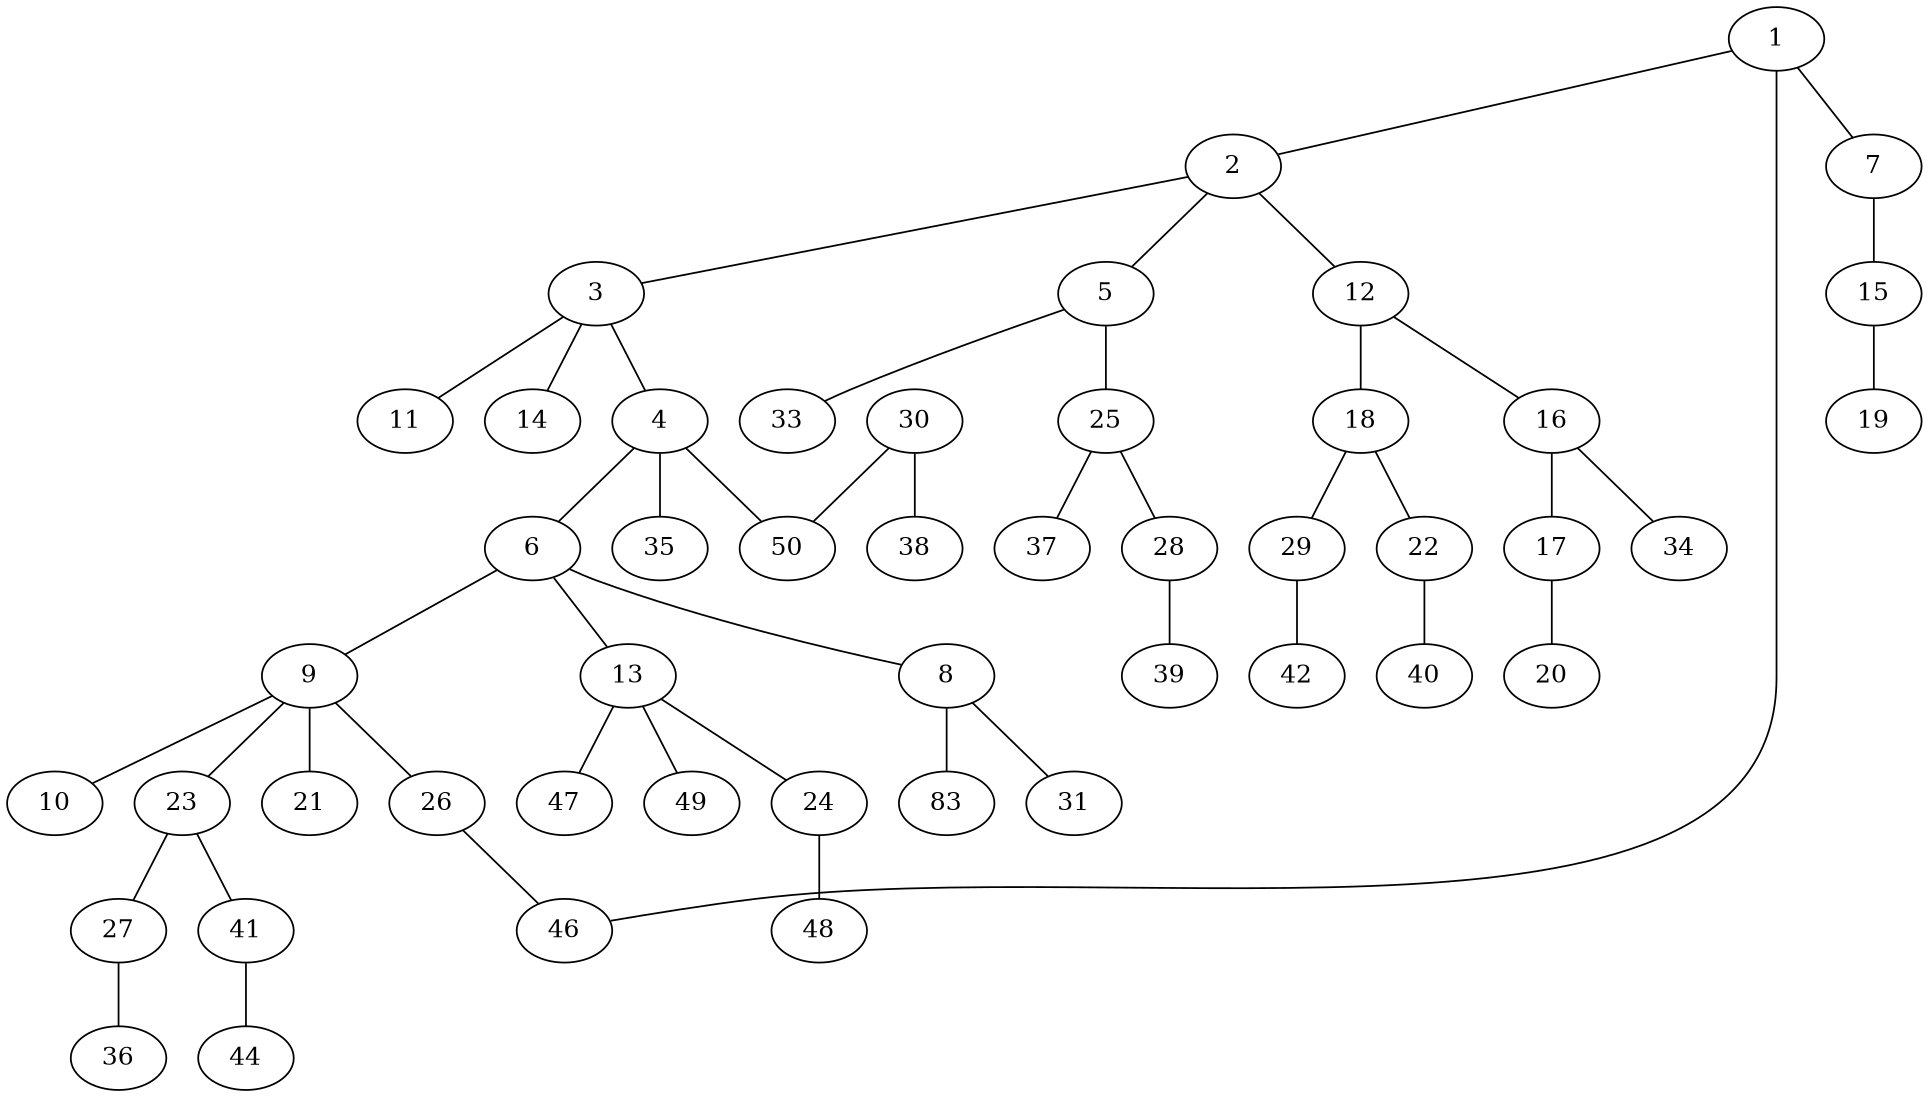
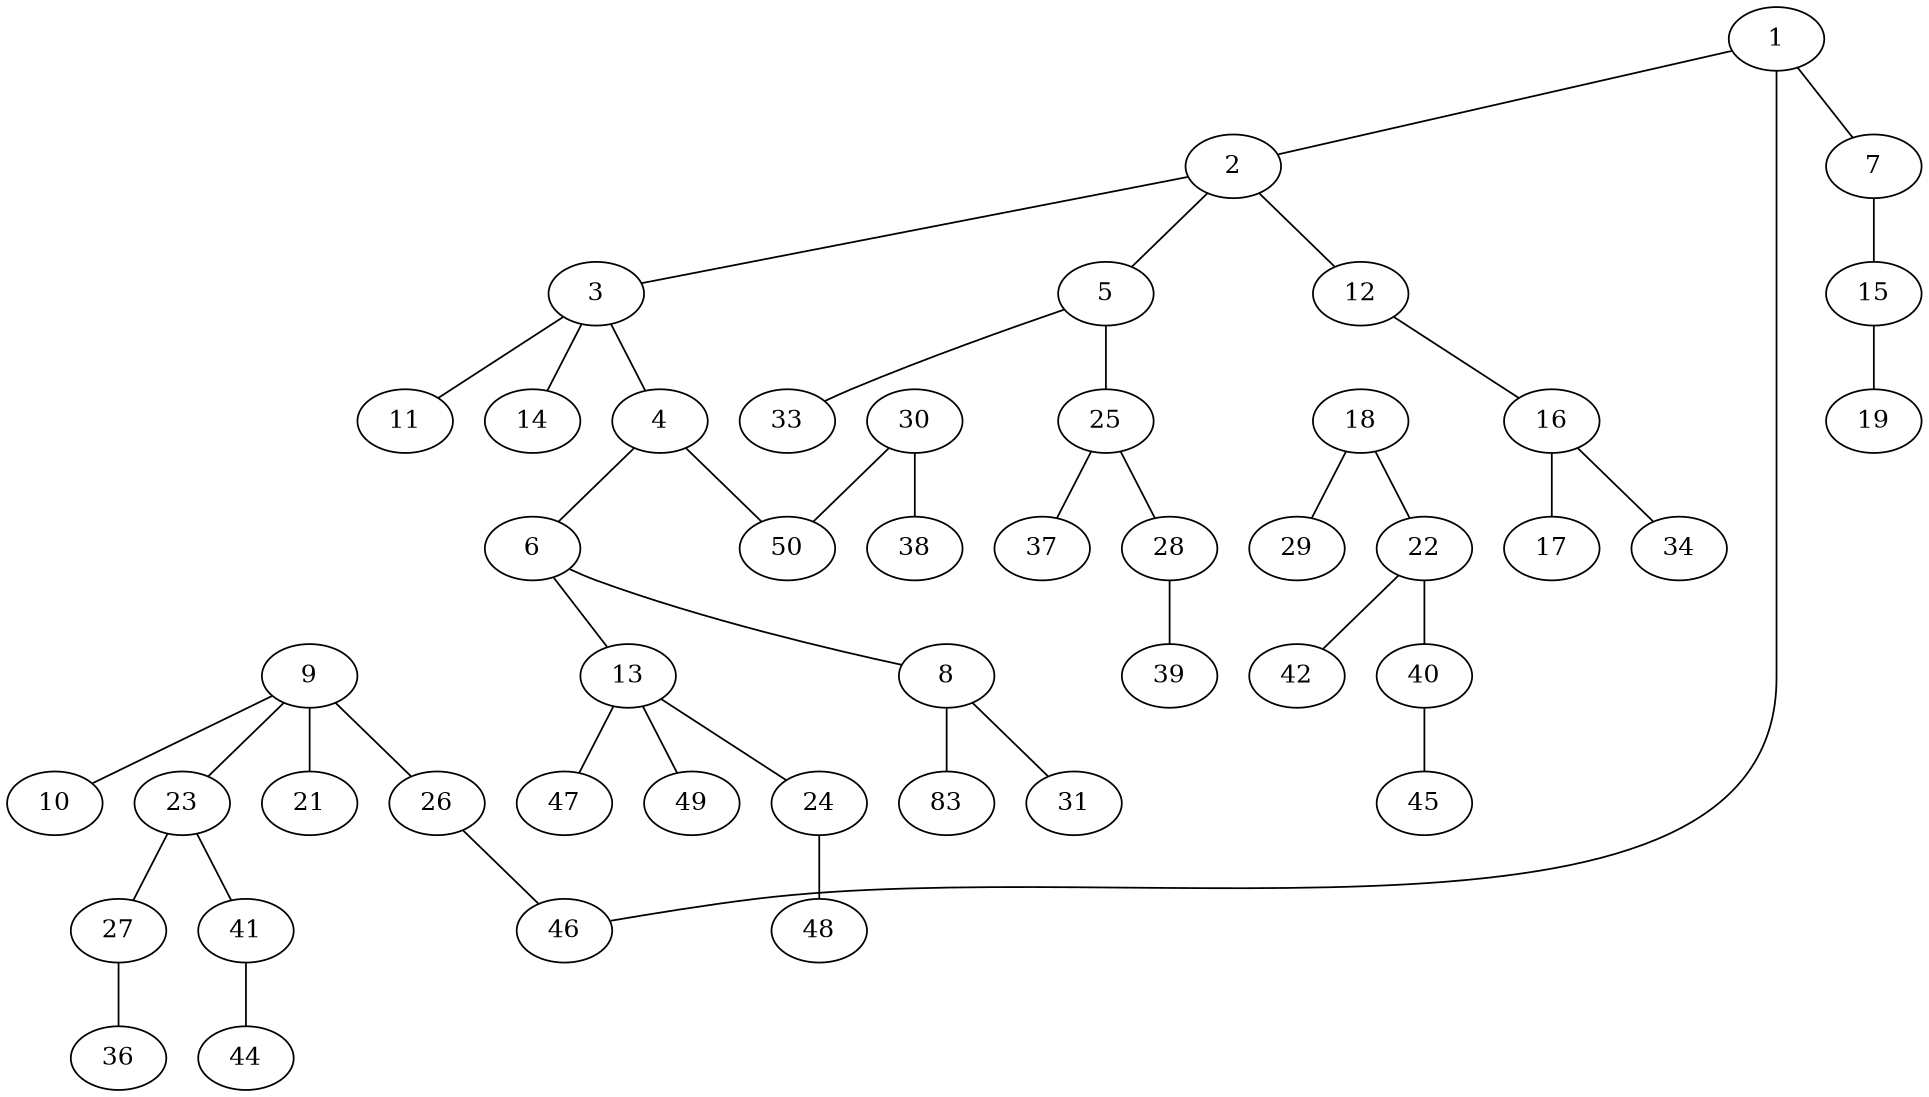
(1361, 358) -> none
(660, 549) -> none
(421, 612) -> none
(1297, 612) -> (1361, 612)
(1552, 676) -> none
none -> (1424, 803)
